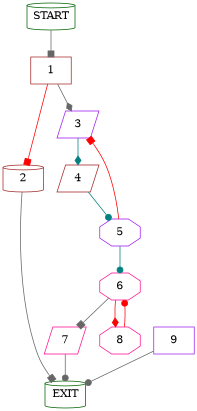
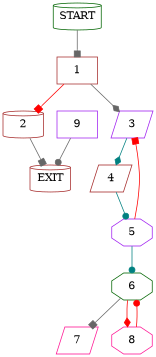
(120, 286) -> (132, 286)
(65, 365) -> none
(65, 394) -> (50, 178)
